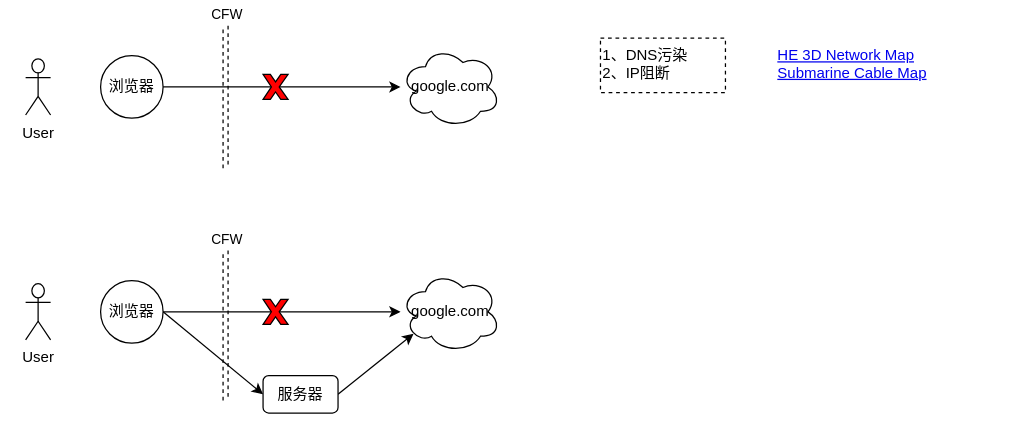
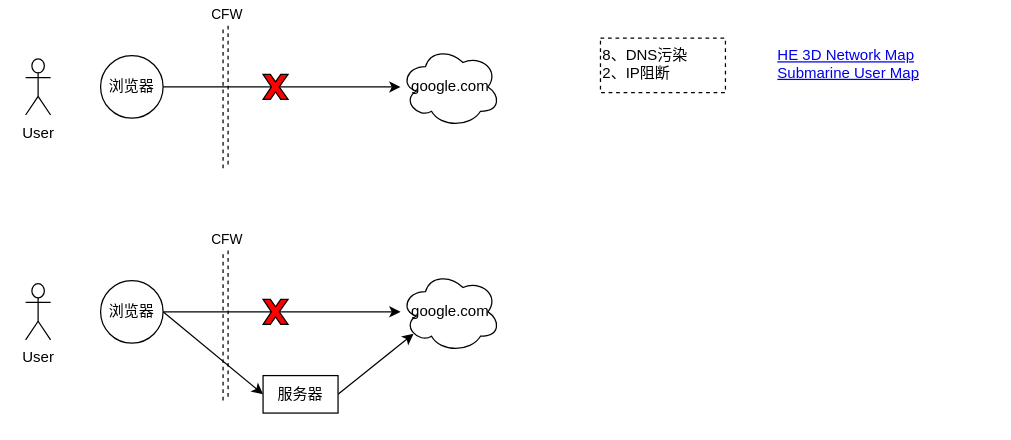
(642, 65) -> (642, 65)
(850, 65) -> (848, 65)
(301, 394) -> (301, 394)
